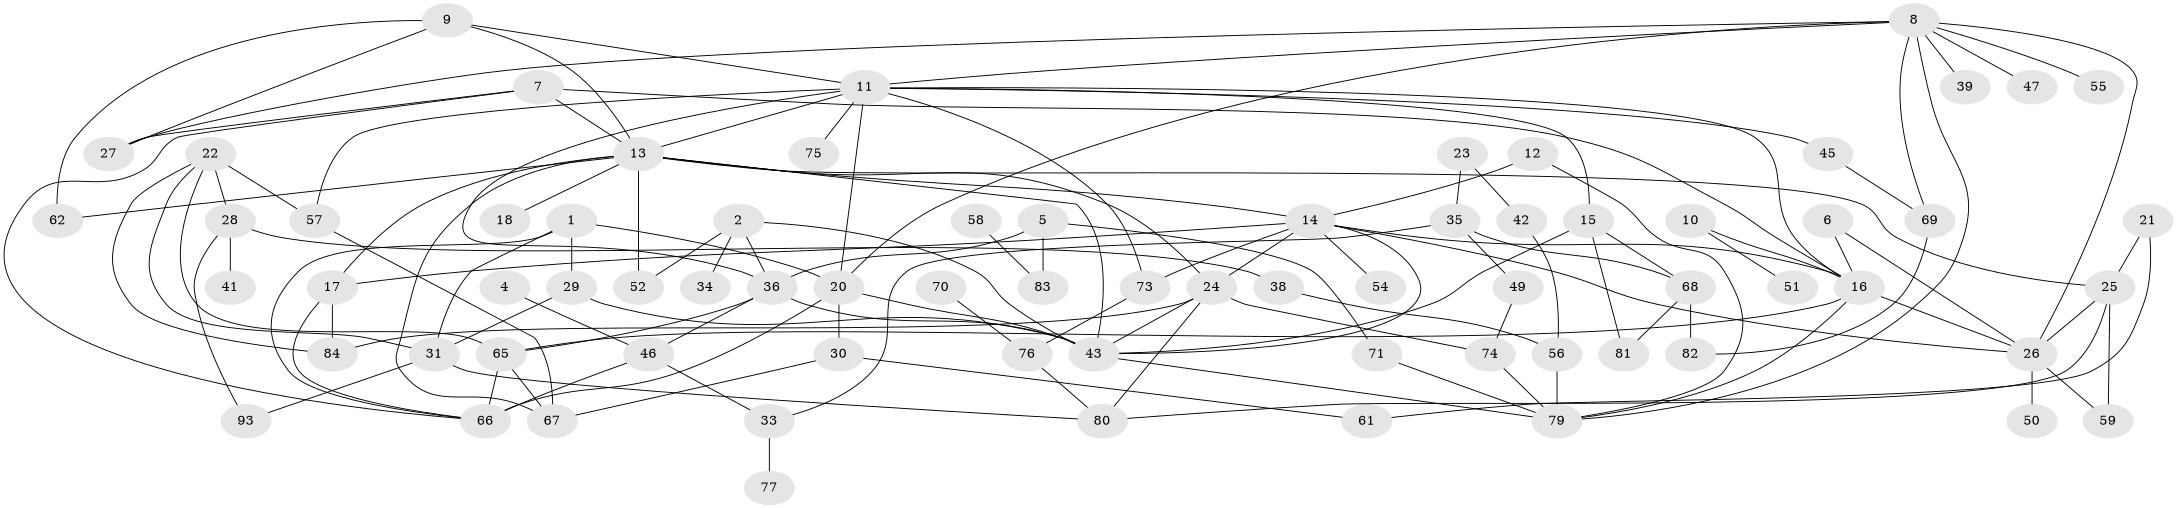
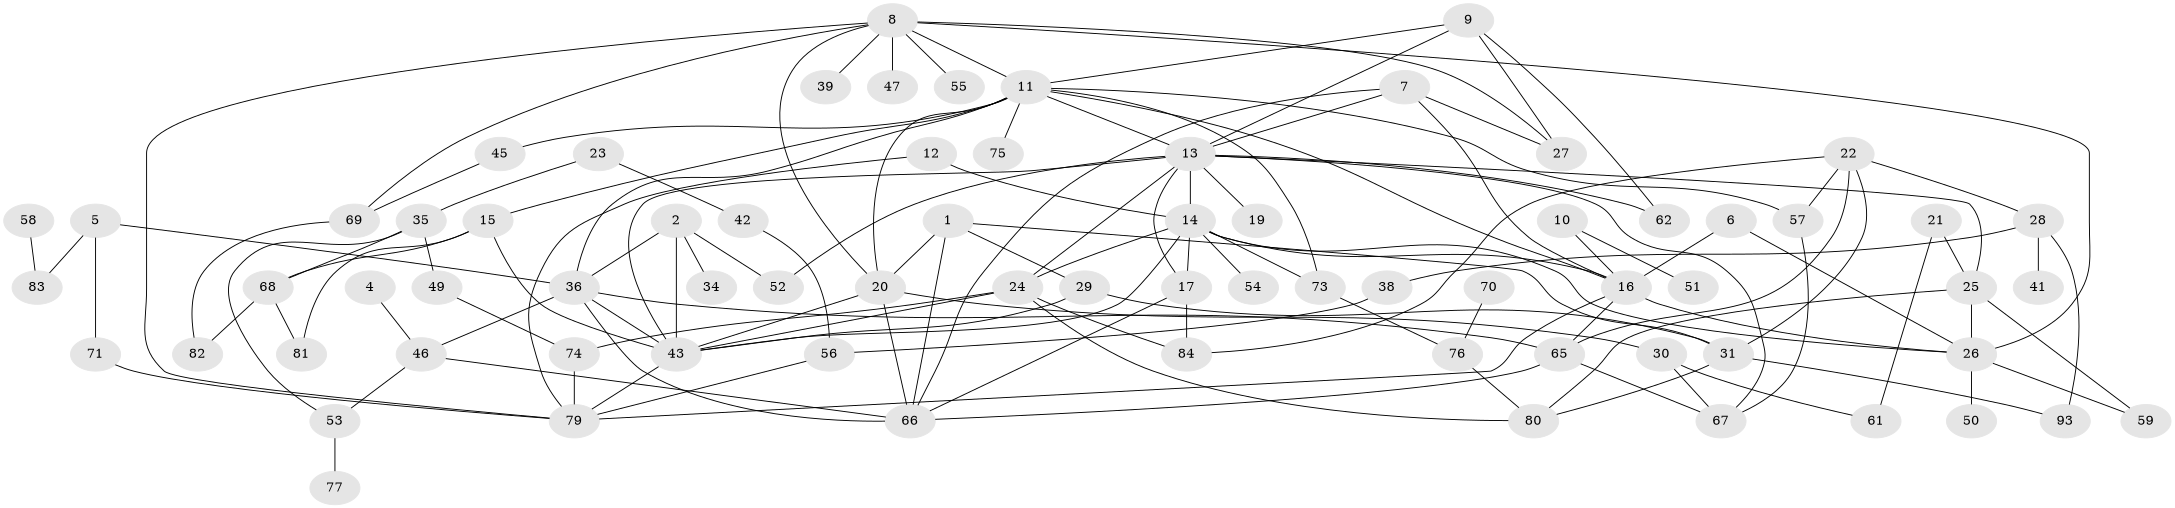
(505, 221) -> (1257, 221)
none -> (717, 401)
(769, 421) -> (335, 421)
